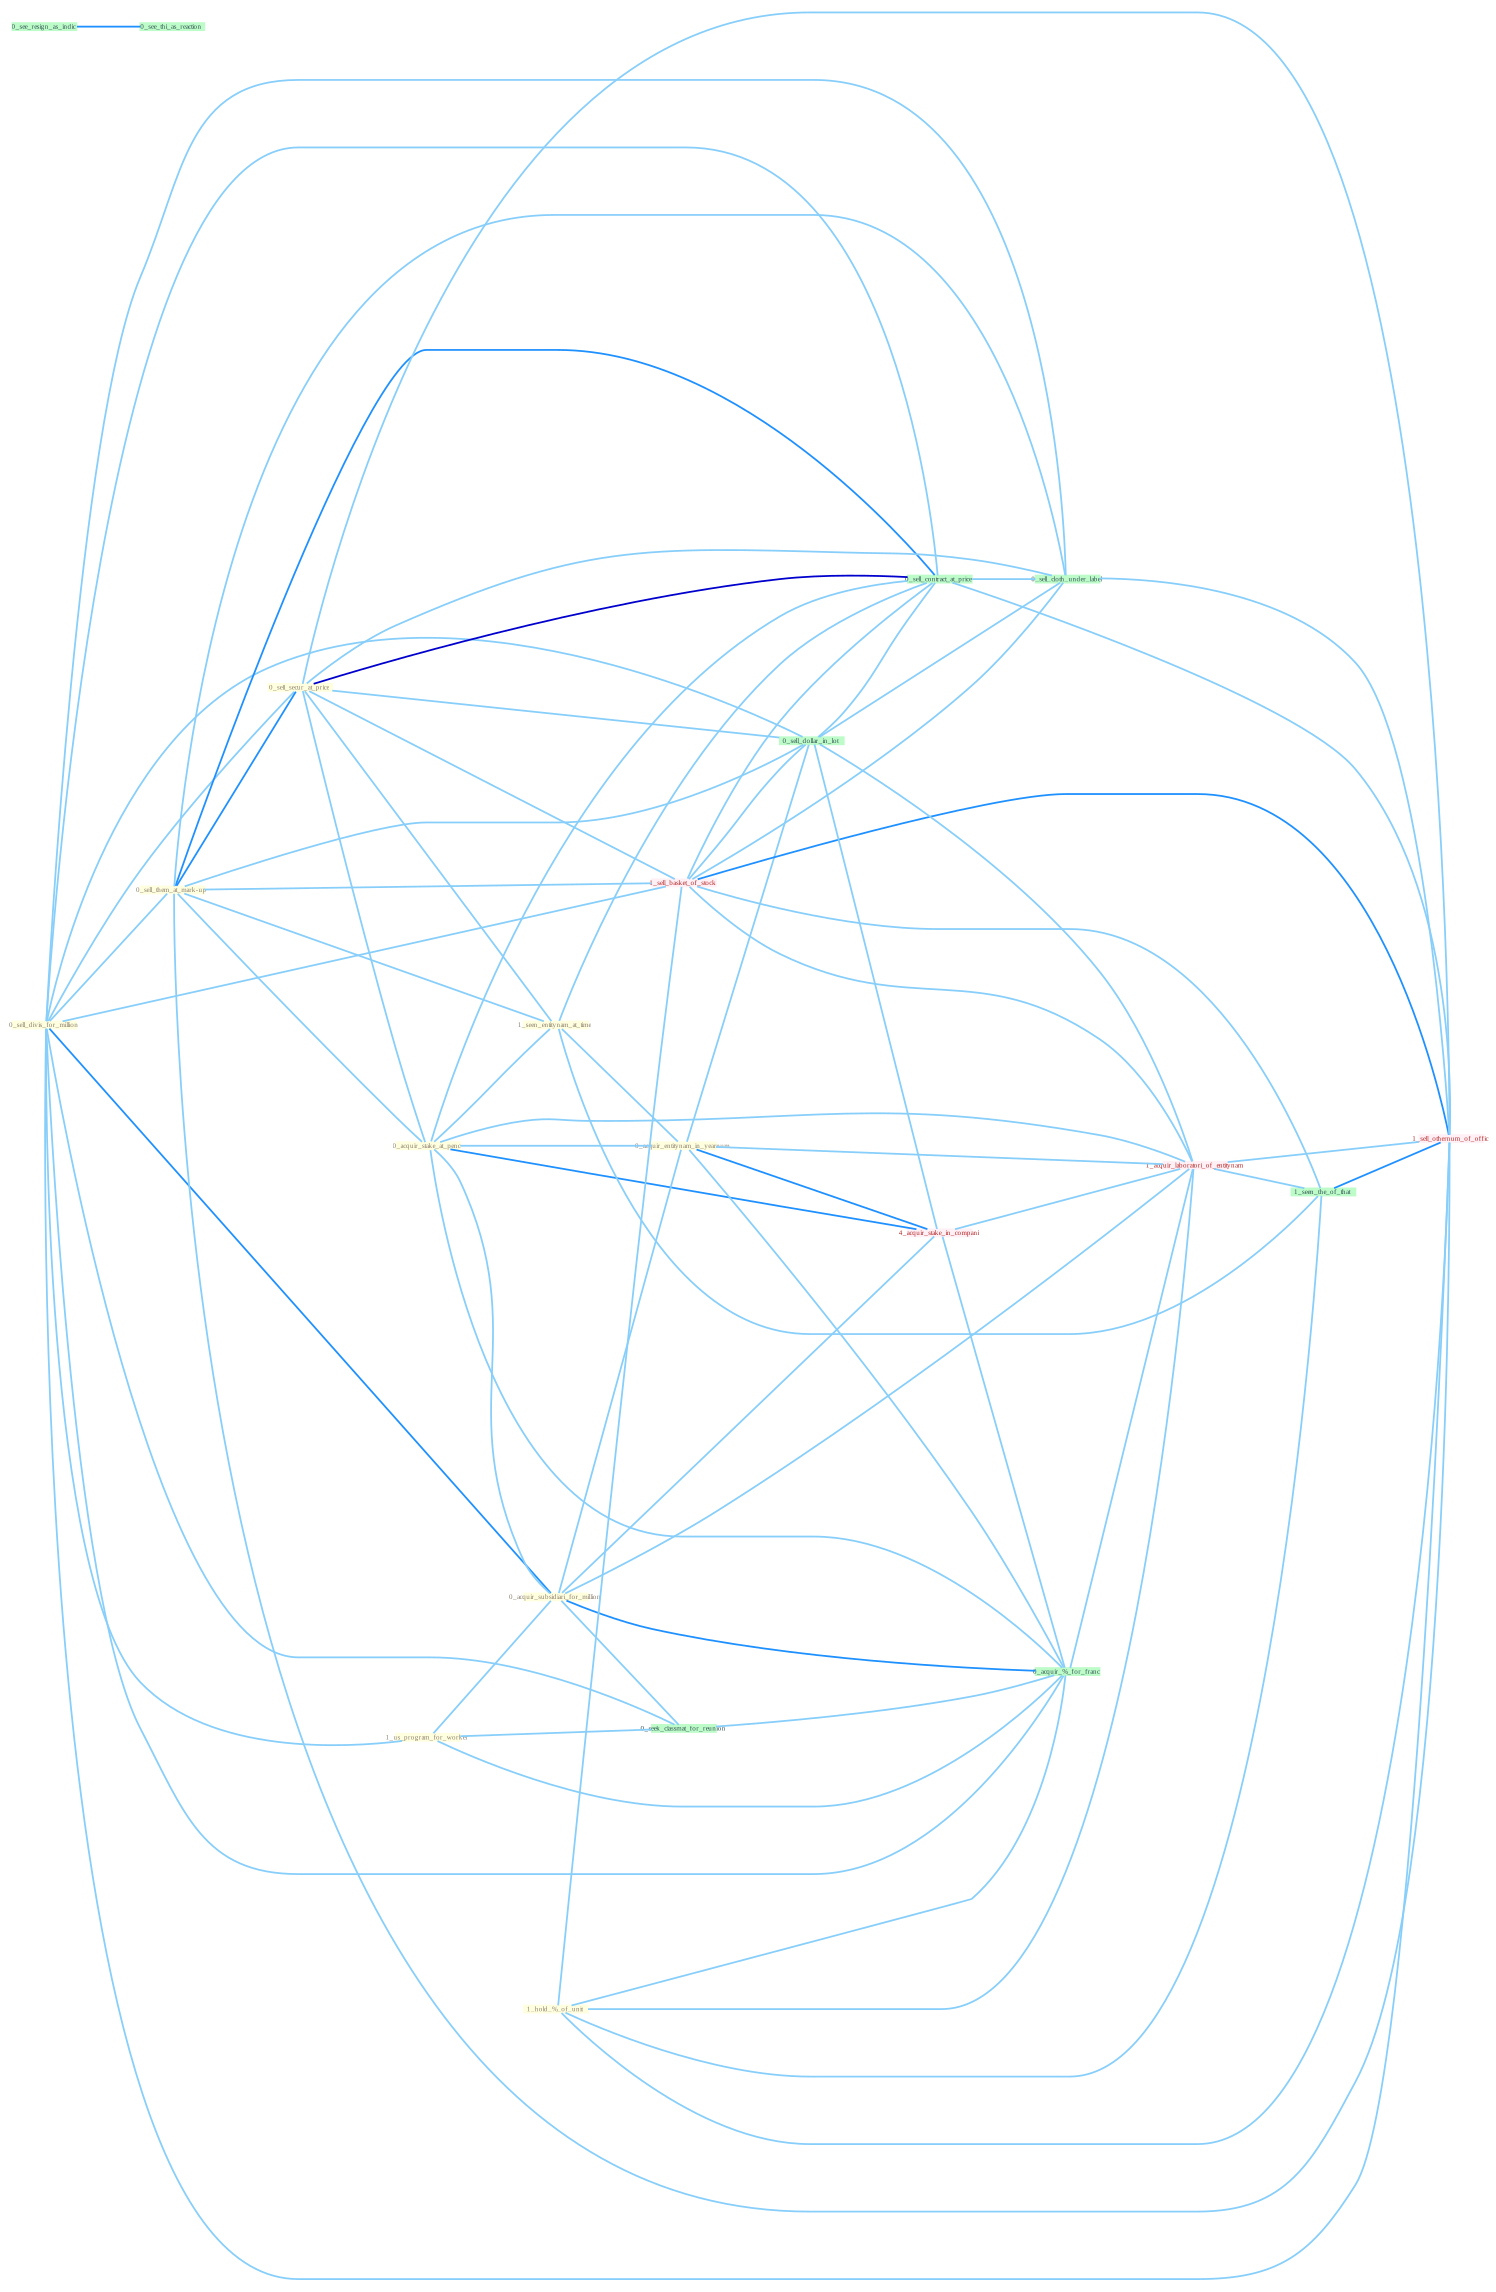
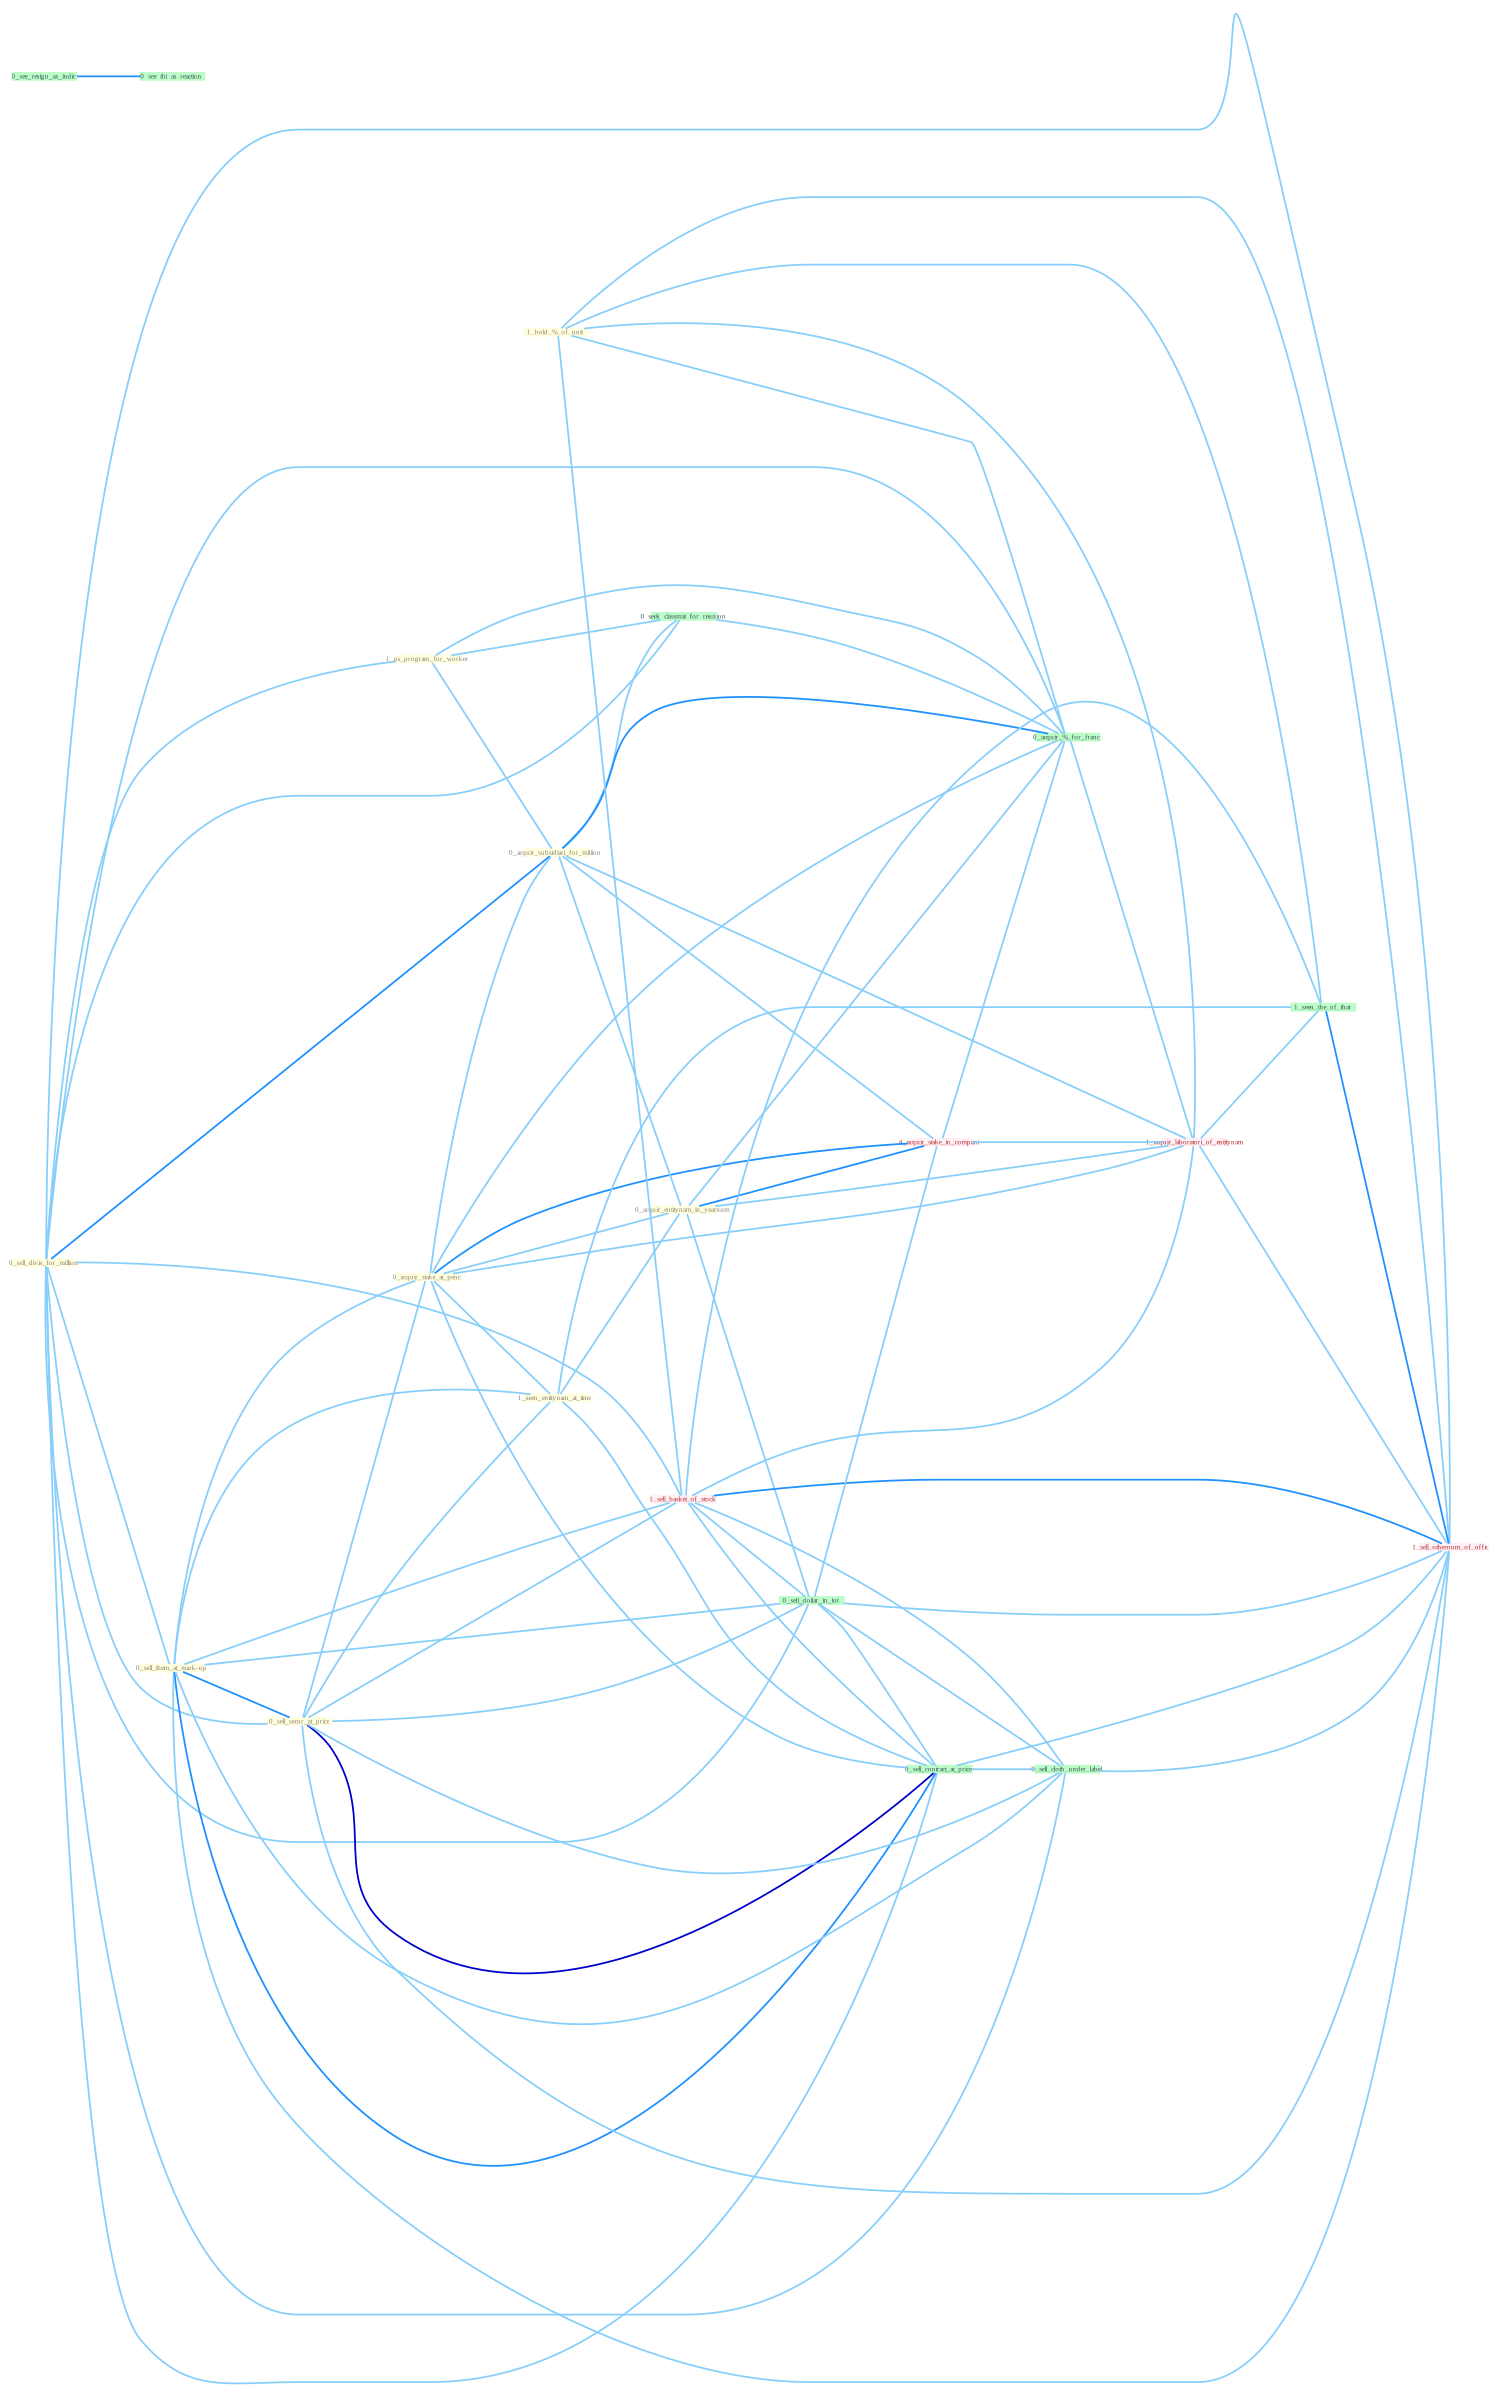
(1049, 916) -> (1148, 1615)
